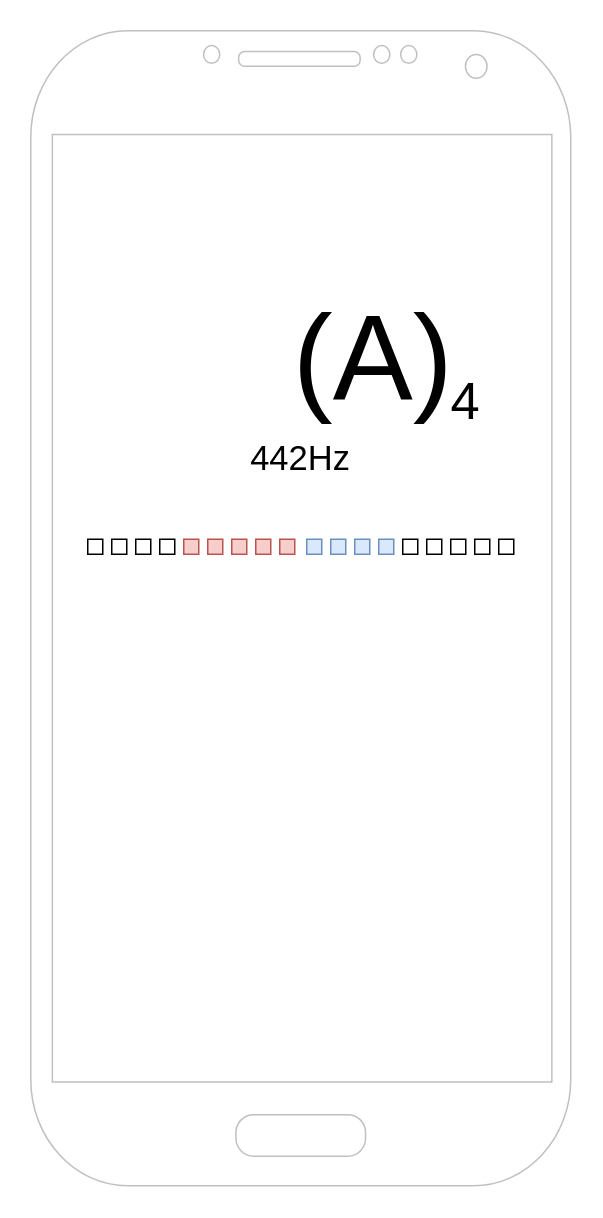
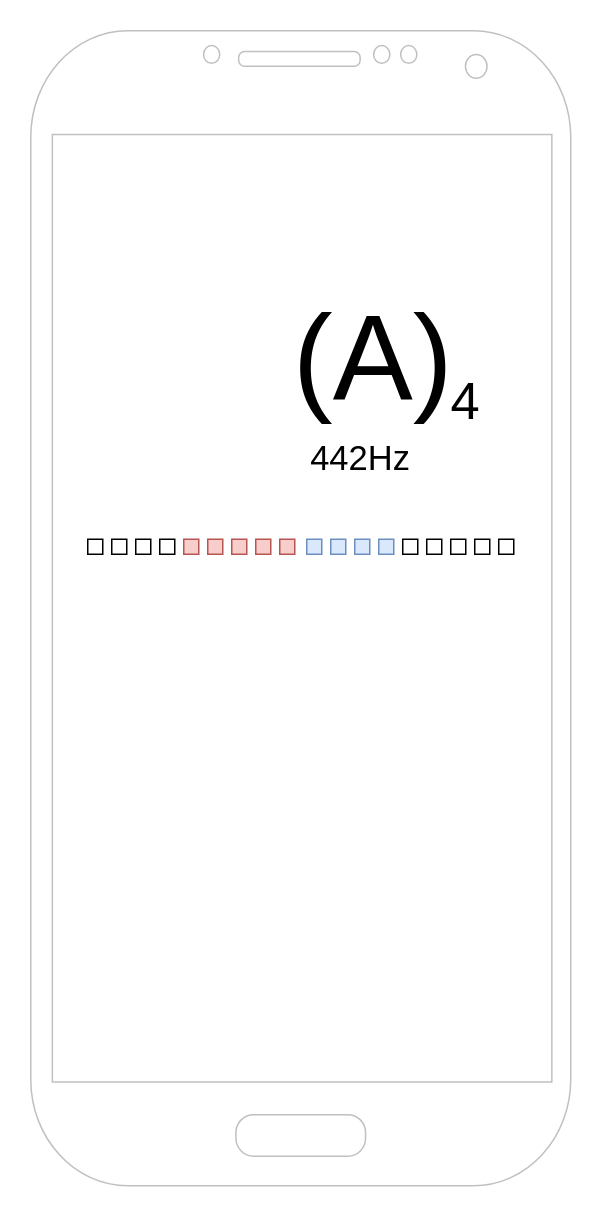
(301, 458) -> (361, 458)
